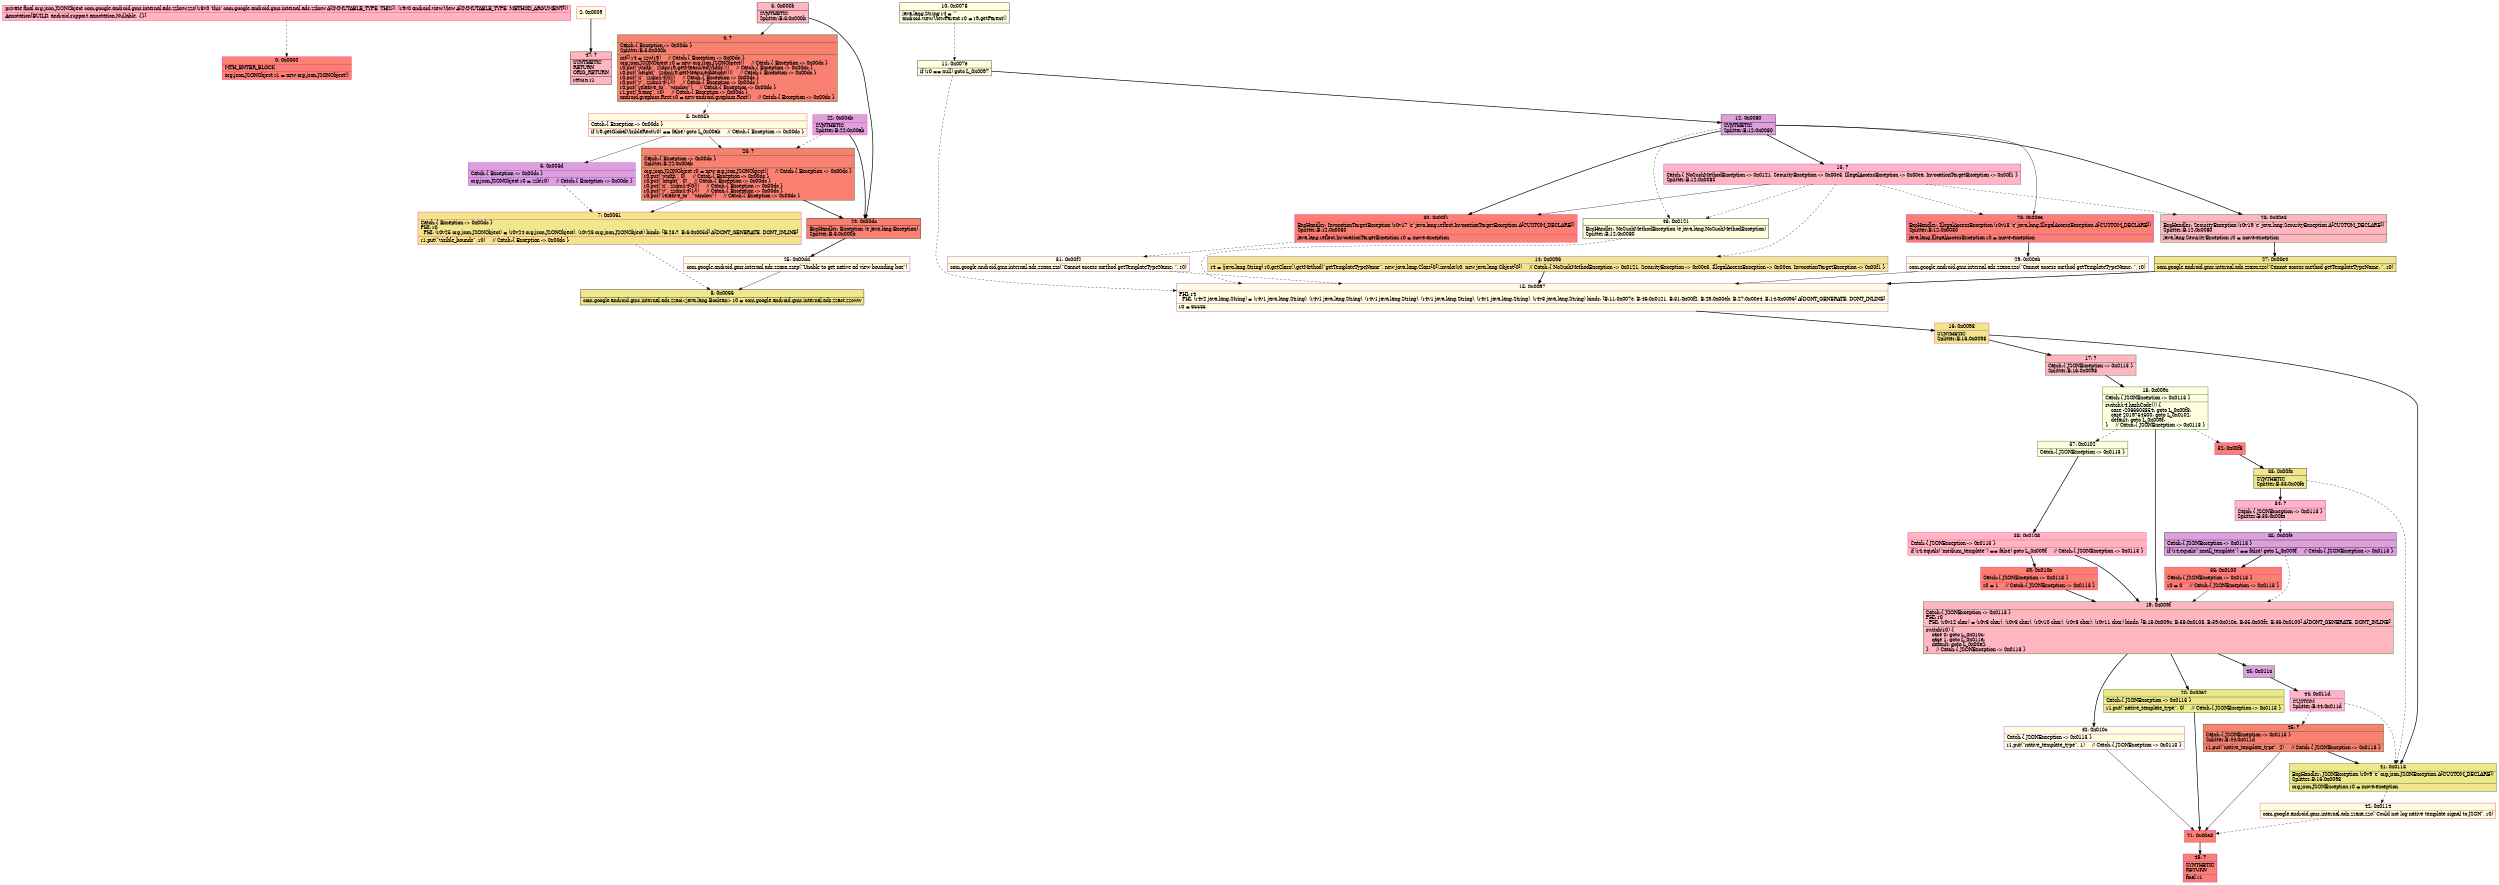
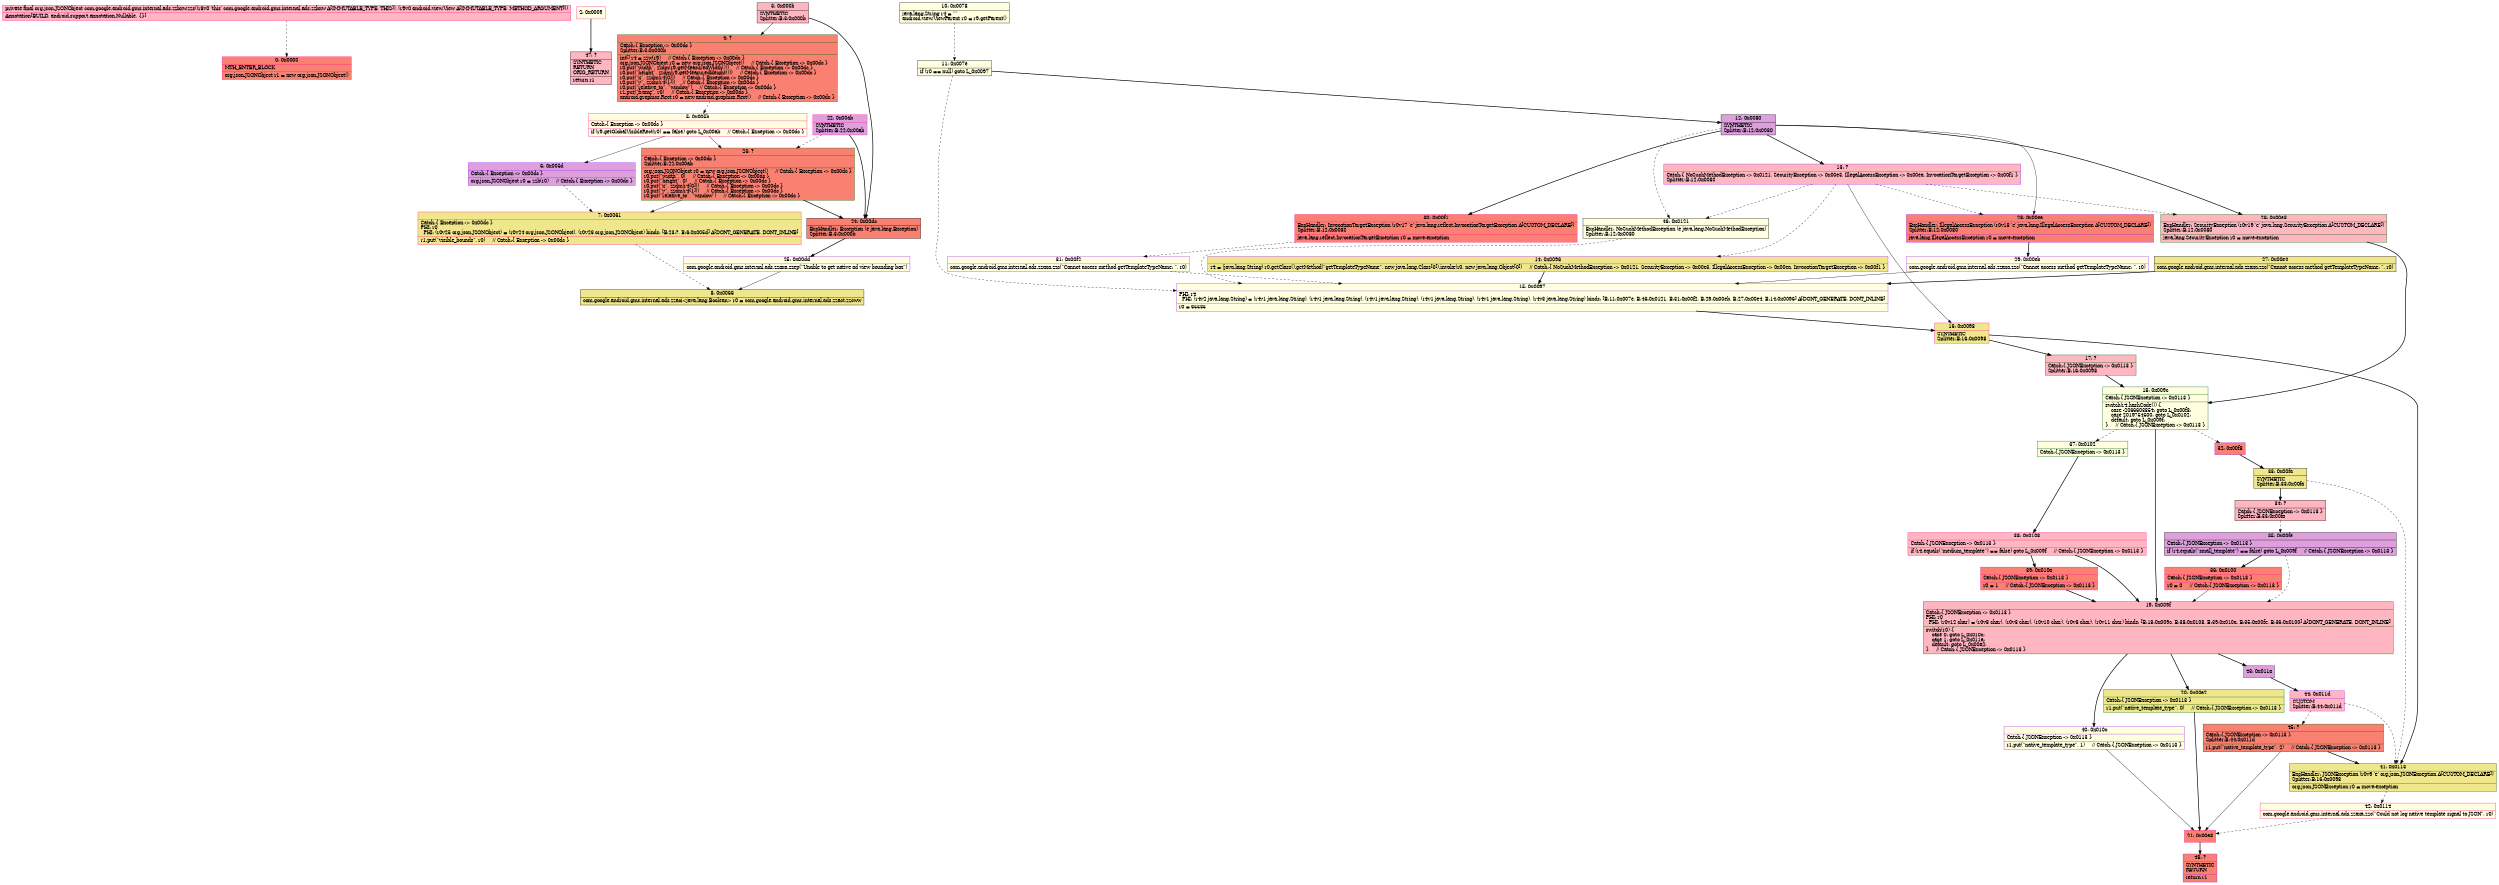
(1655, 199) -> (1893, 257)
(2274, 248) -> (2371, 367)
(2280, 510) -> (2280, 510)
(2194, 878) -> (2197, 878)
